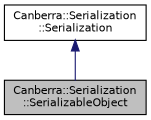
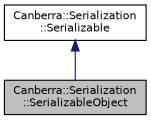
(75, 23) -> (75, 23)
